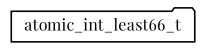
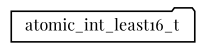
(103, 27) -> (103, 27)
